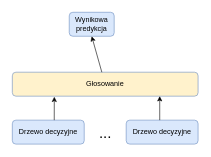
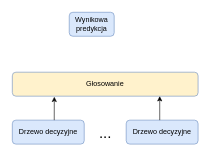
(98, 57) -> none
